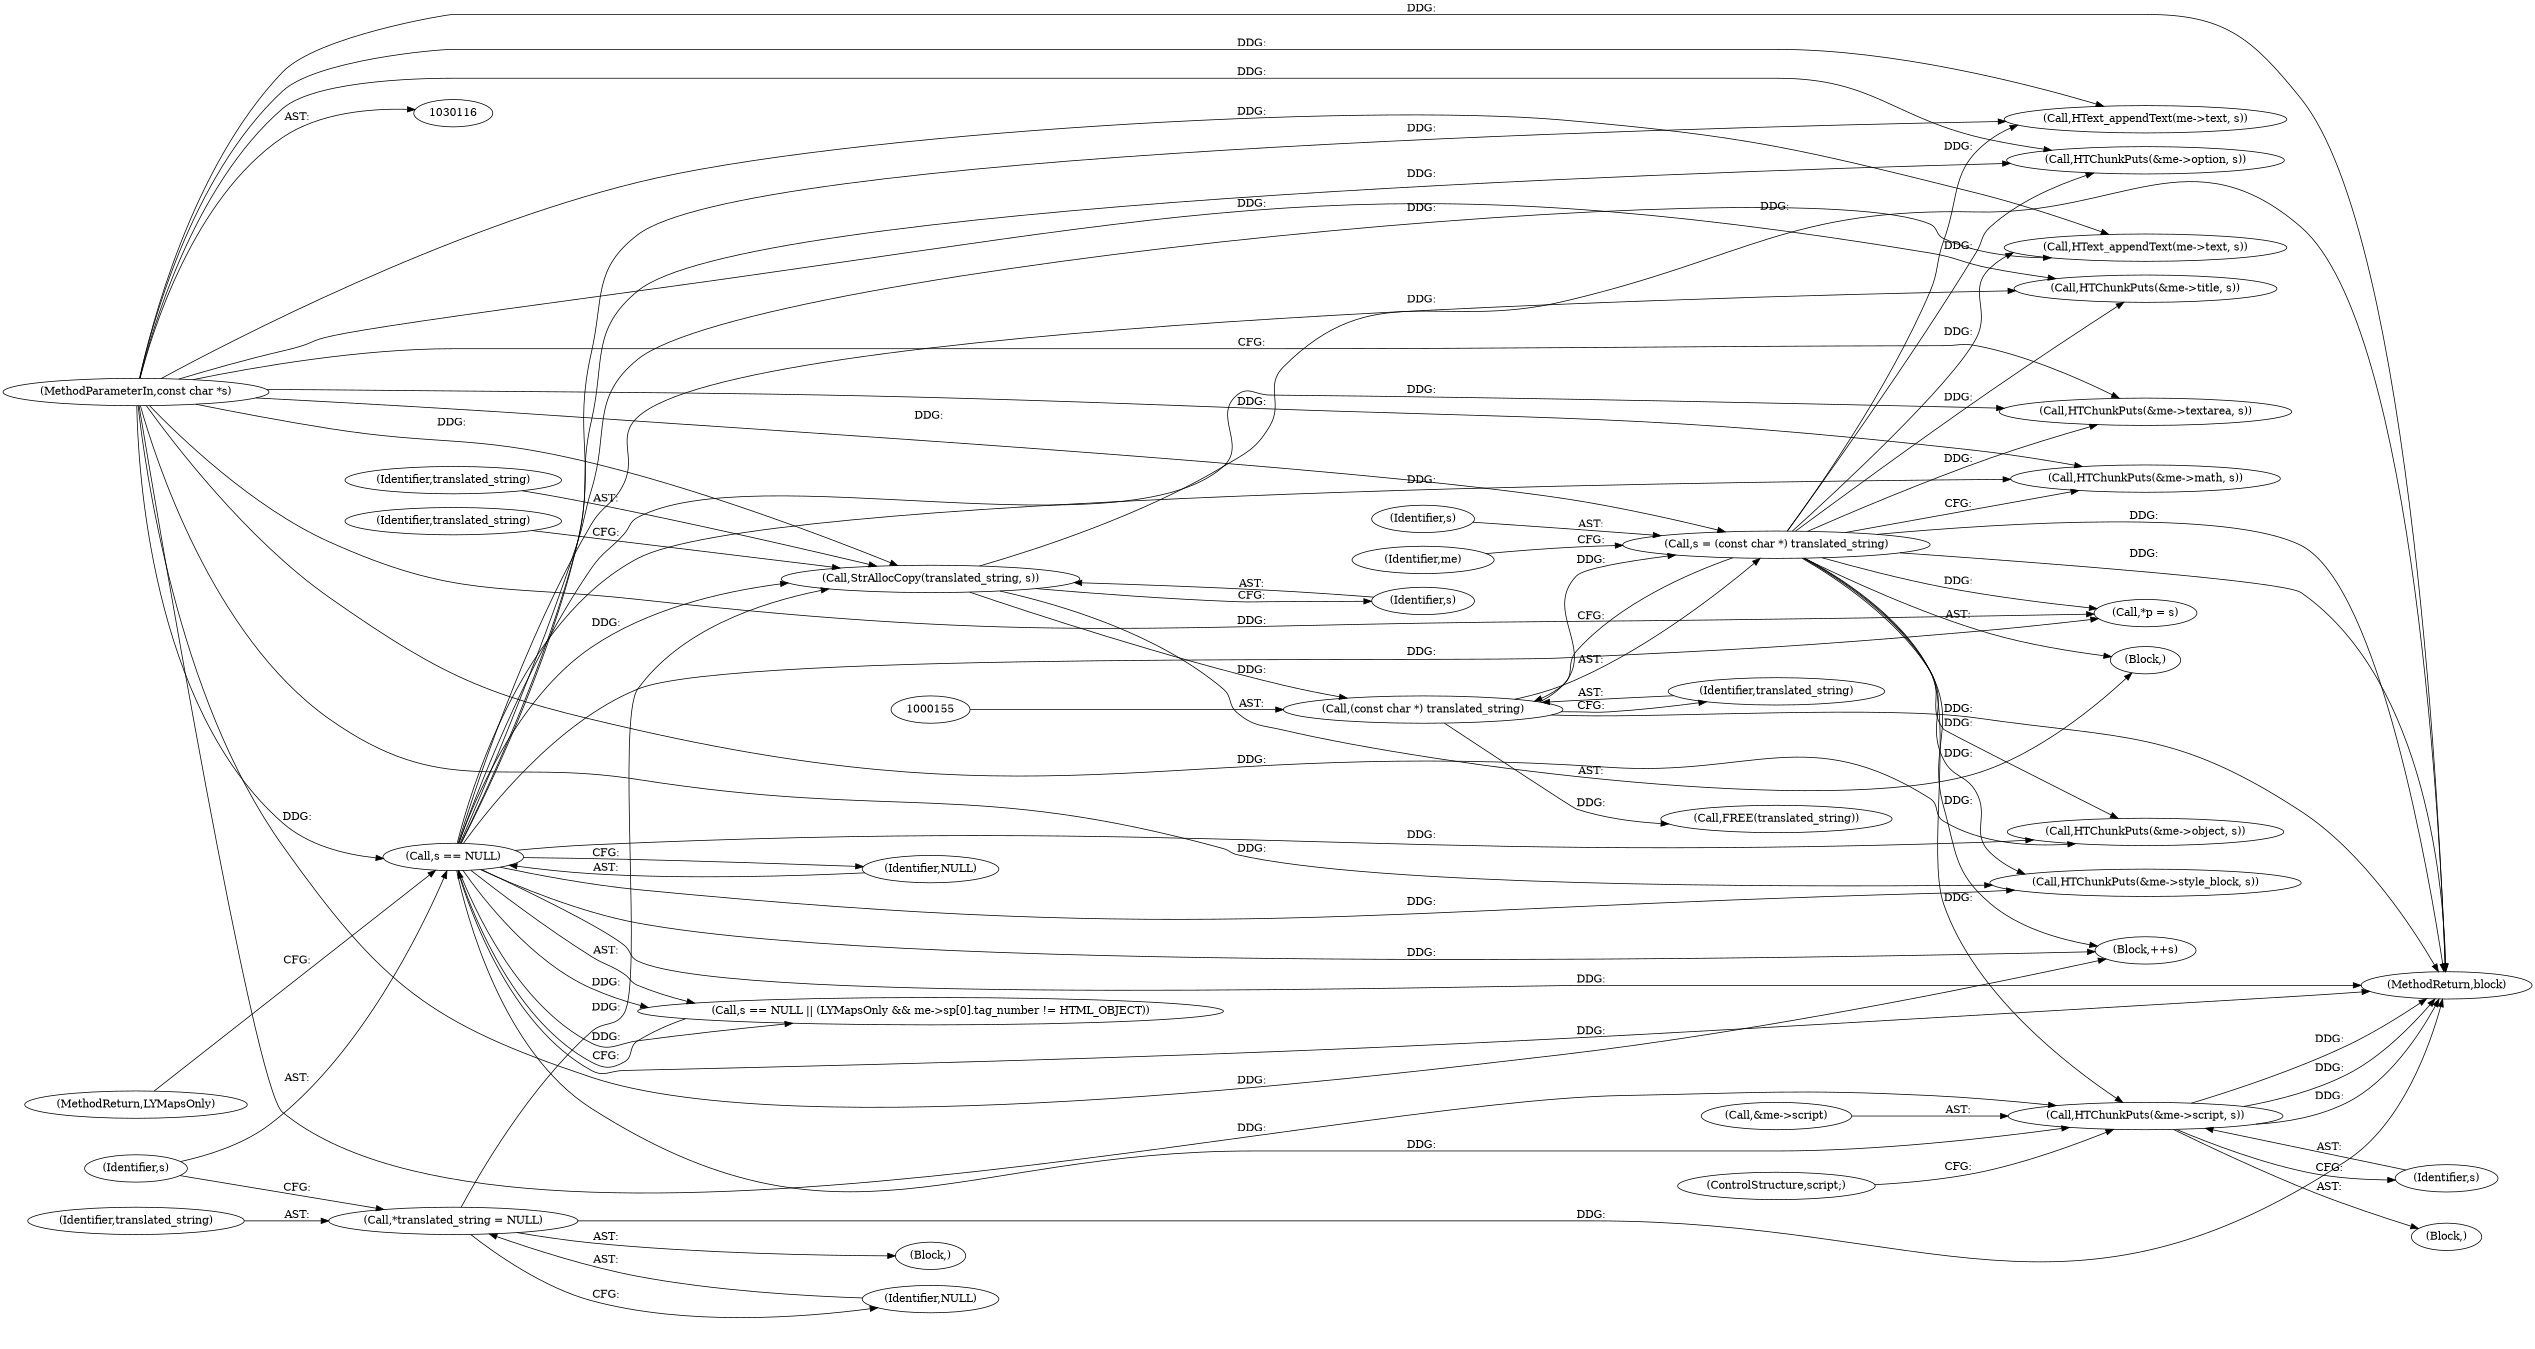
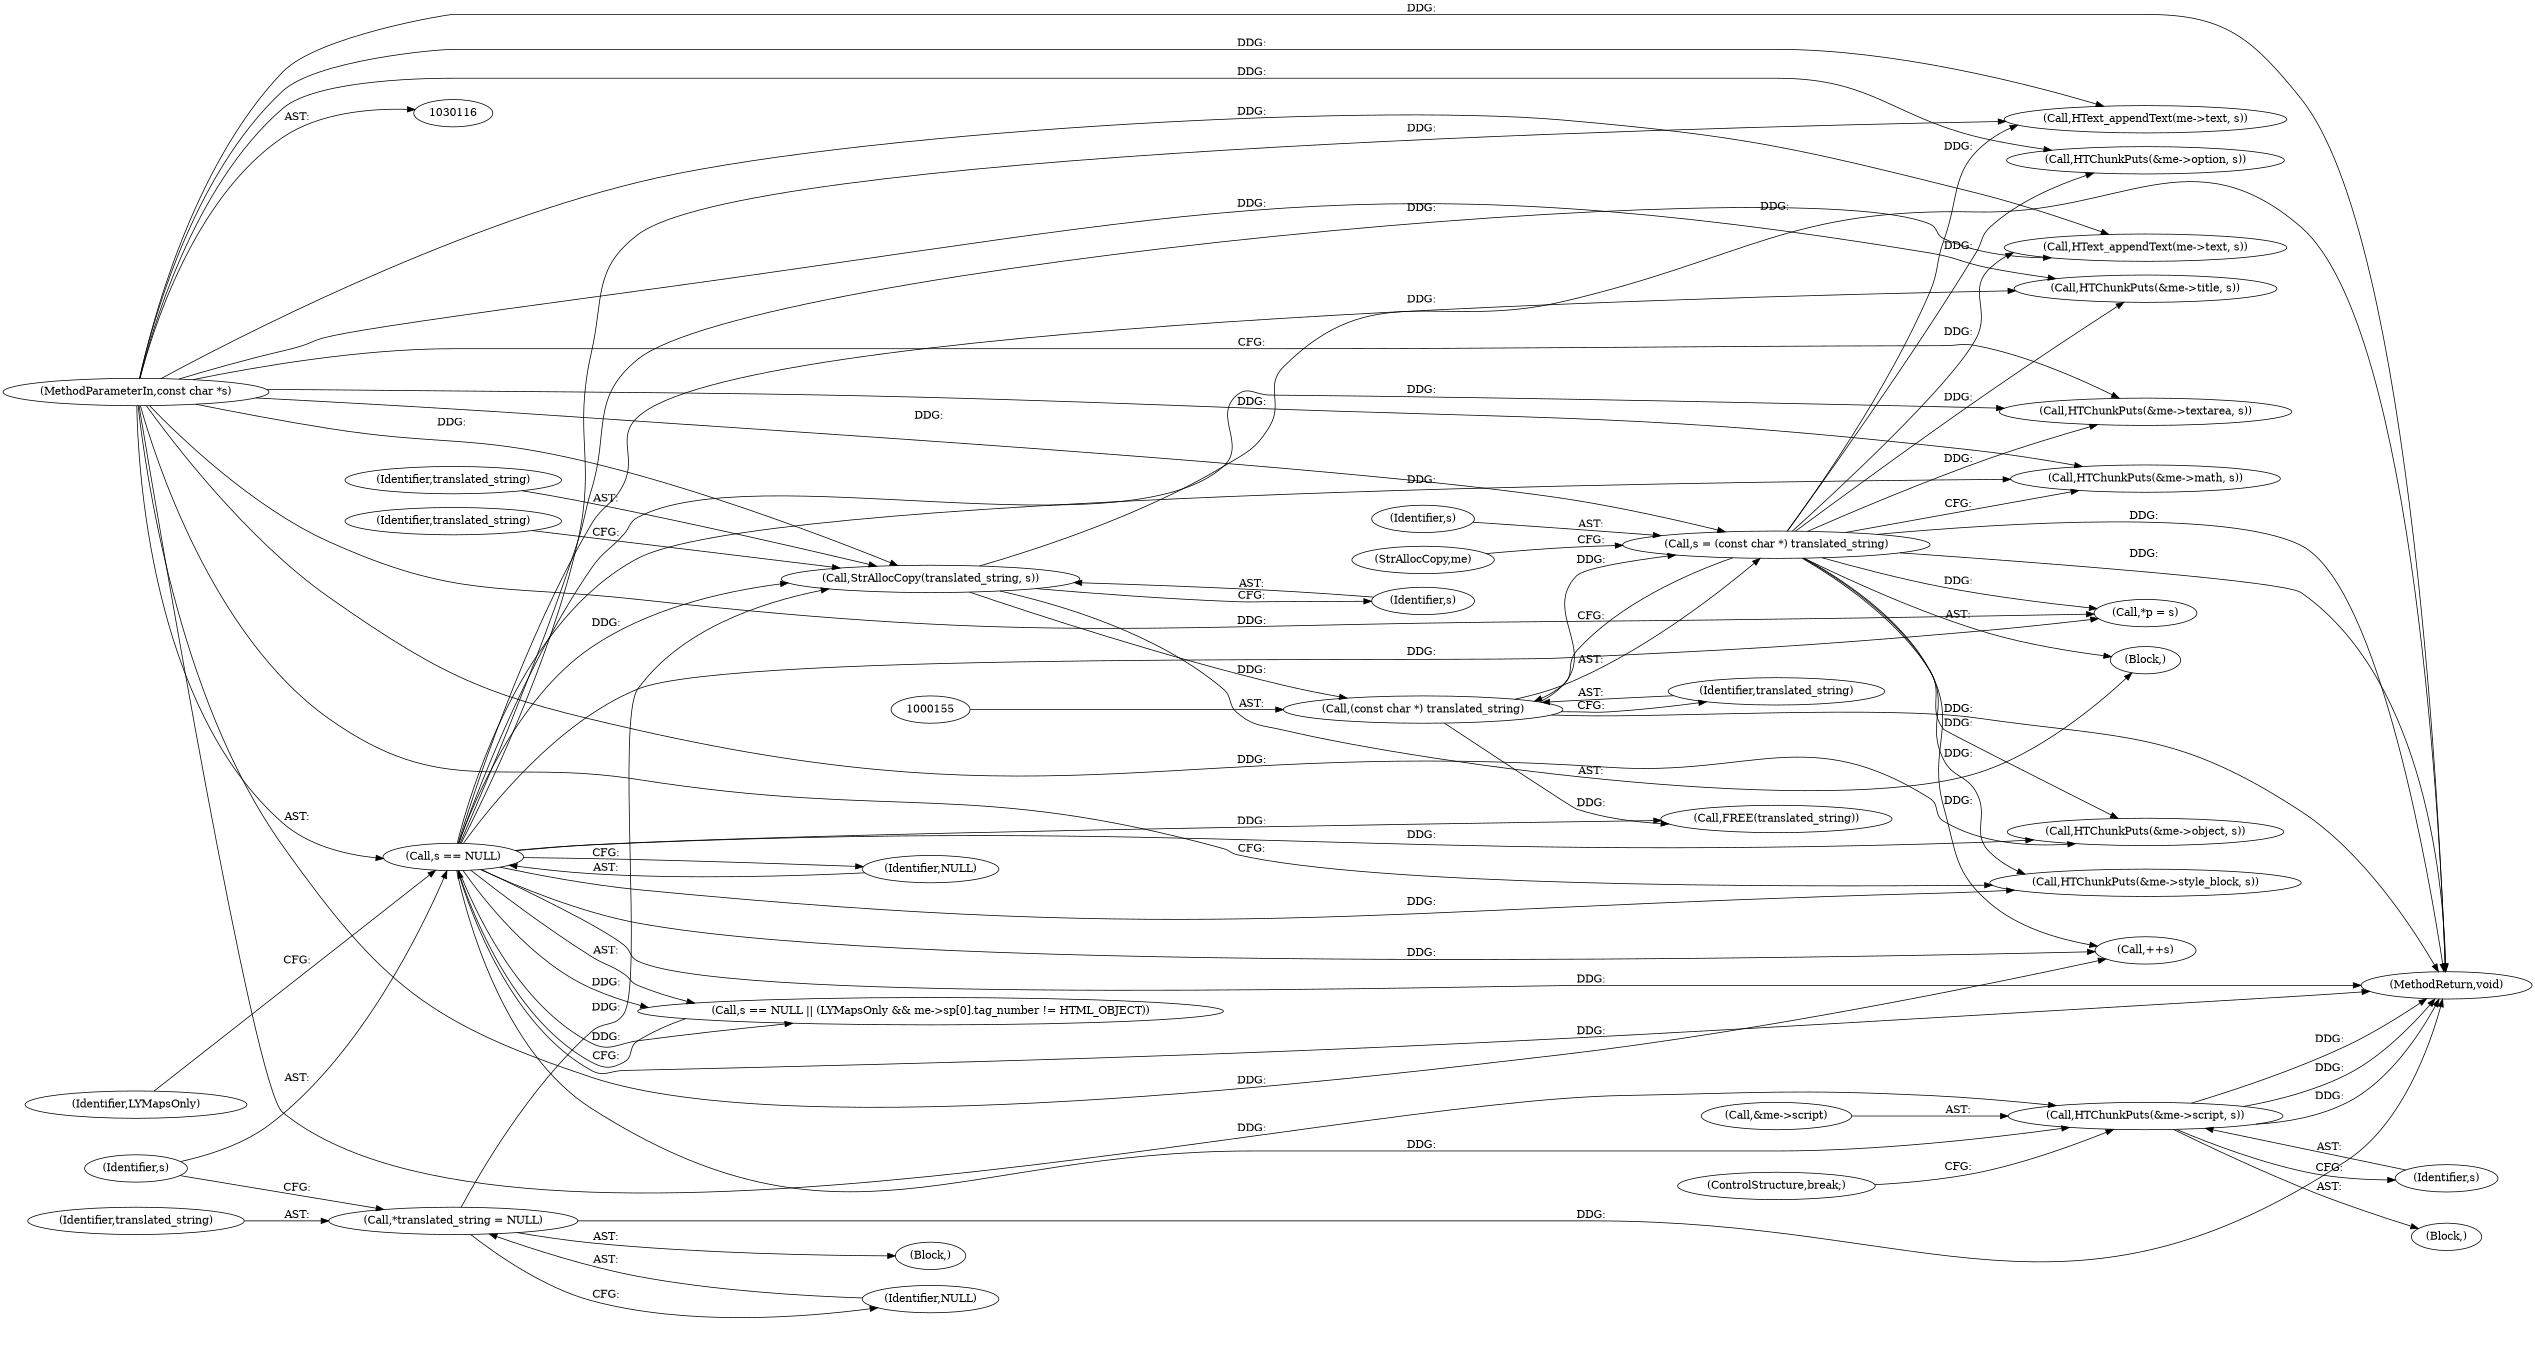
(1022, 215) -> (1084, 830)
(1423, 560) -> (1423, 560)
(299, 817) -> (299, 817)
(1938, 834) -> none
(1253, 849) -> (1253, 849)
(2146, 950) -> (2146, 950)
(2447, 985) -> (2447, 985)
(136, 1105) -> (136, 1105)
(1776, 1186) -> (1776, 1186)
